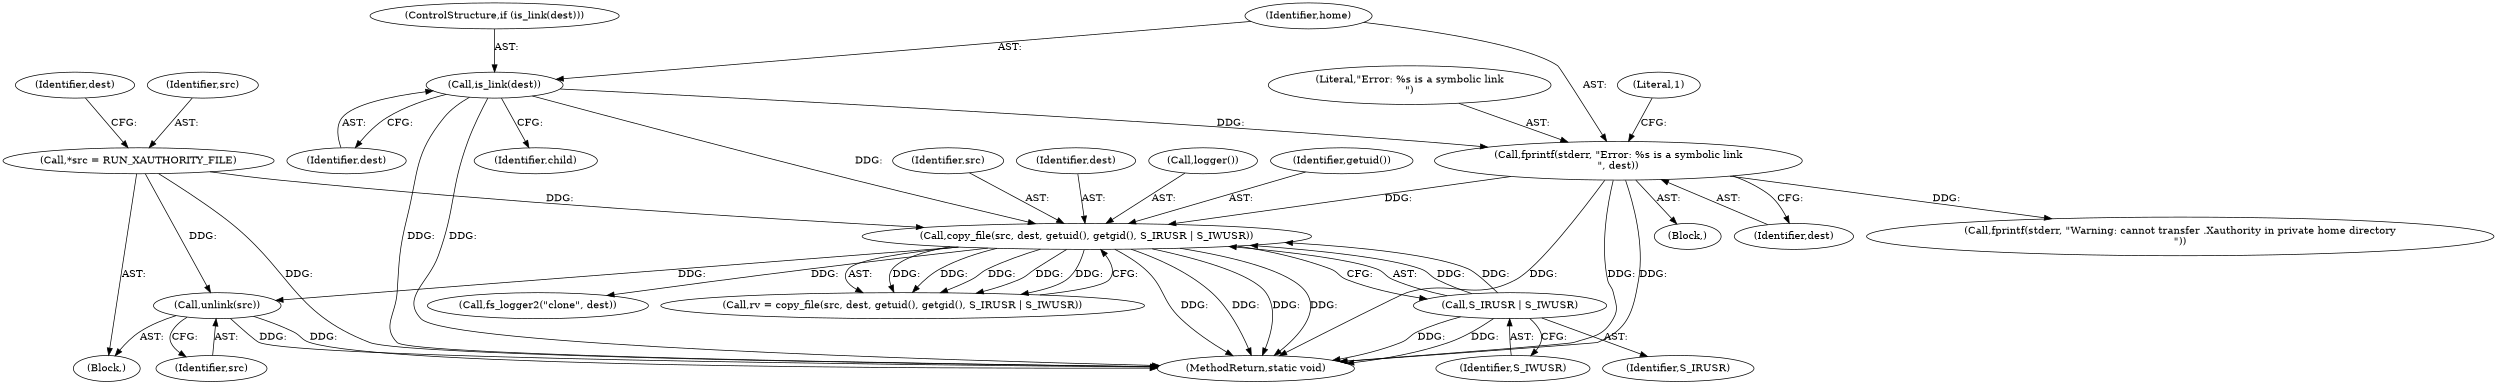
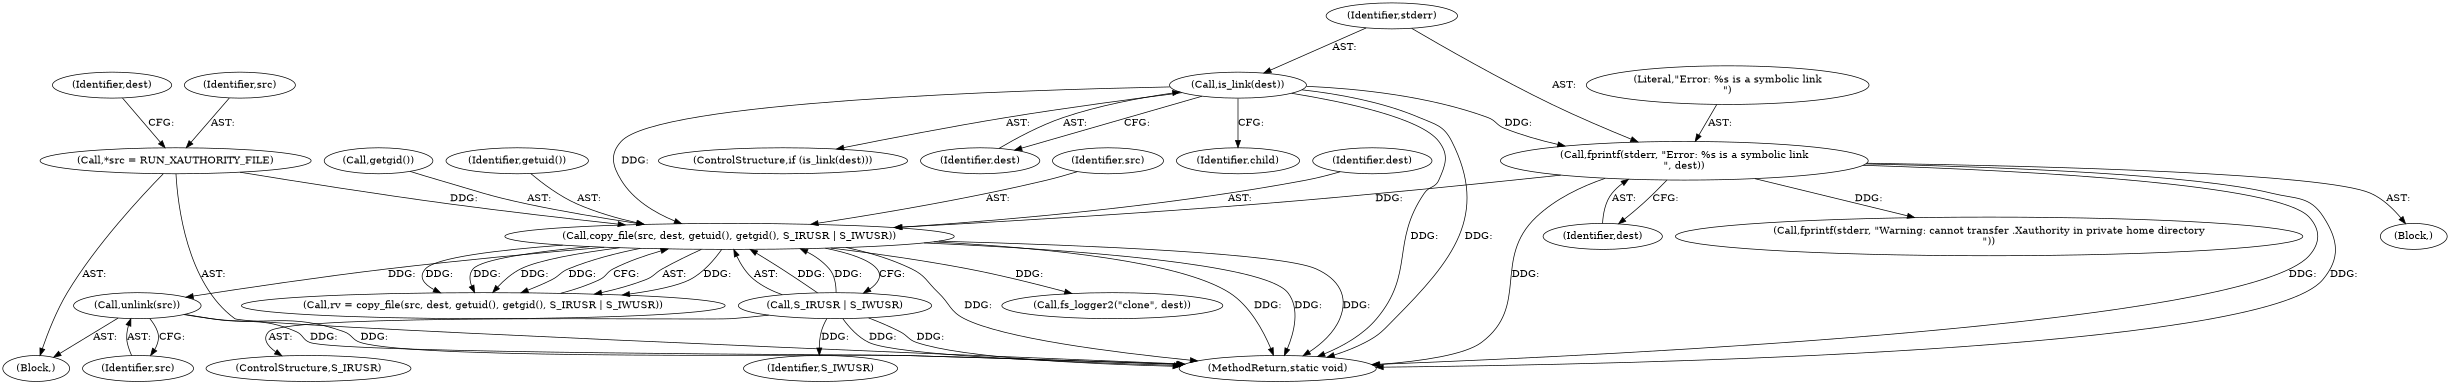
(1309, 16) -> (1392, 16)
(495, 47) -> (1012, 117)
(1659, 85) -> none
(1203, 161) -> (379, 161)
(176, 230) -> none
(301, 274) -> (215, 274)
(1556, 337) -> (837, 337)
(1510, 341) -> none
(1678, 368) -> (308, 368)
